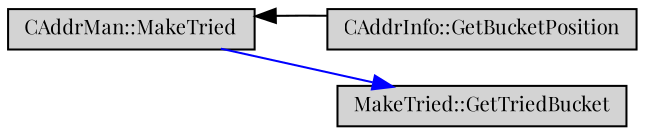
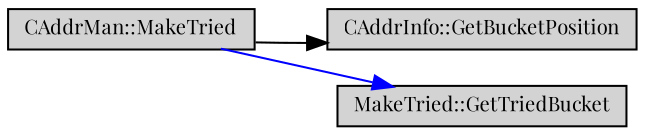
(302, 16) -> (281, 43)
